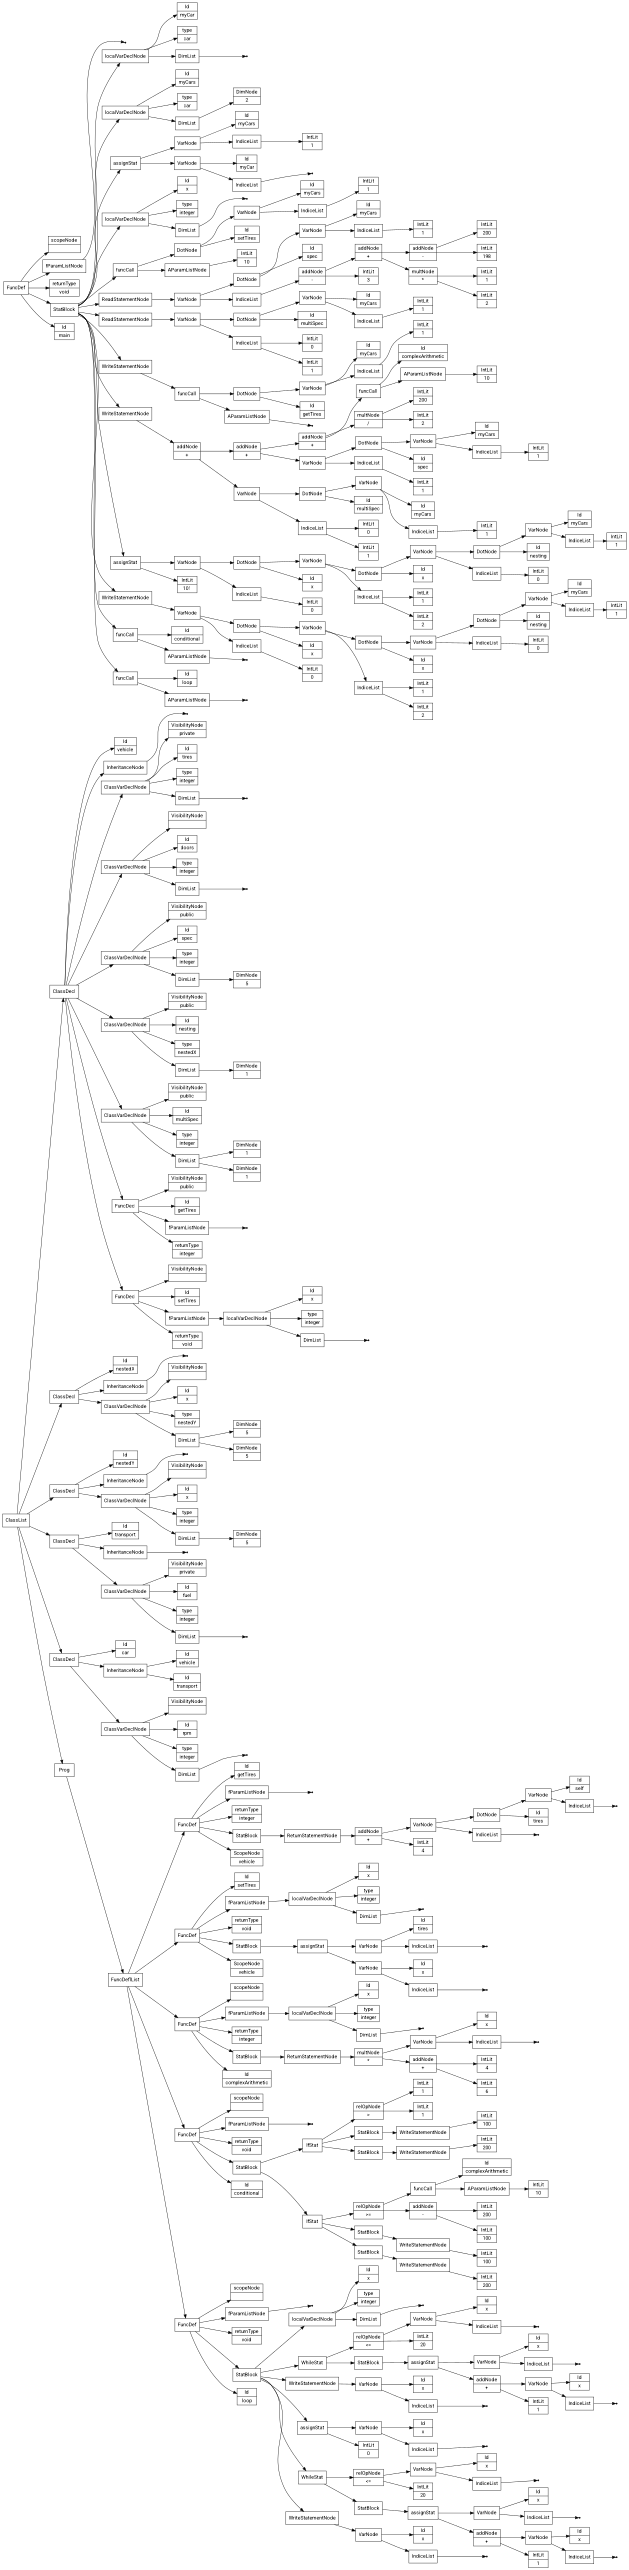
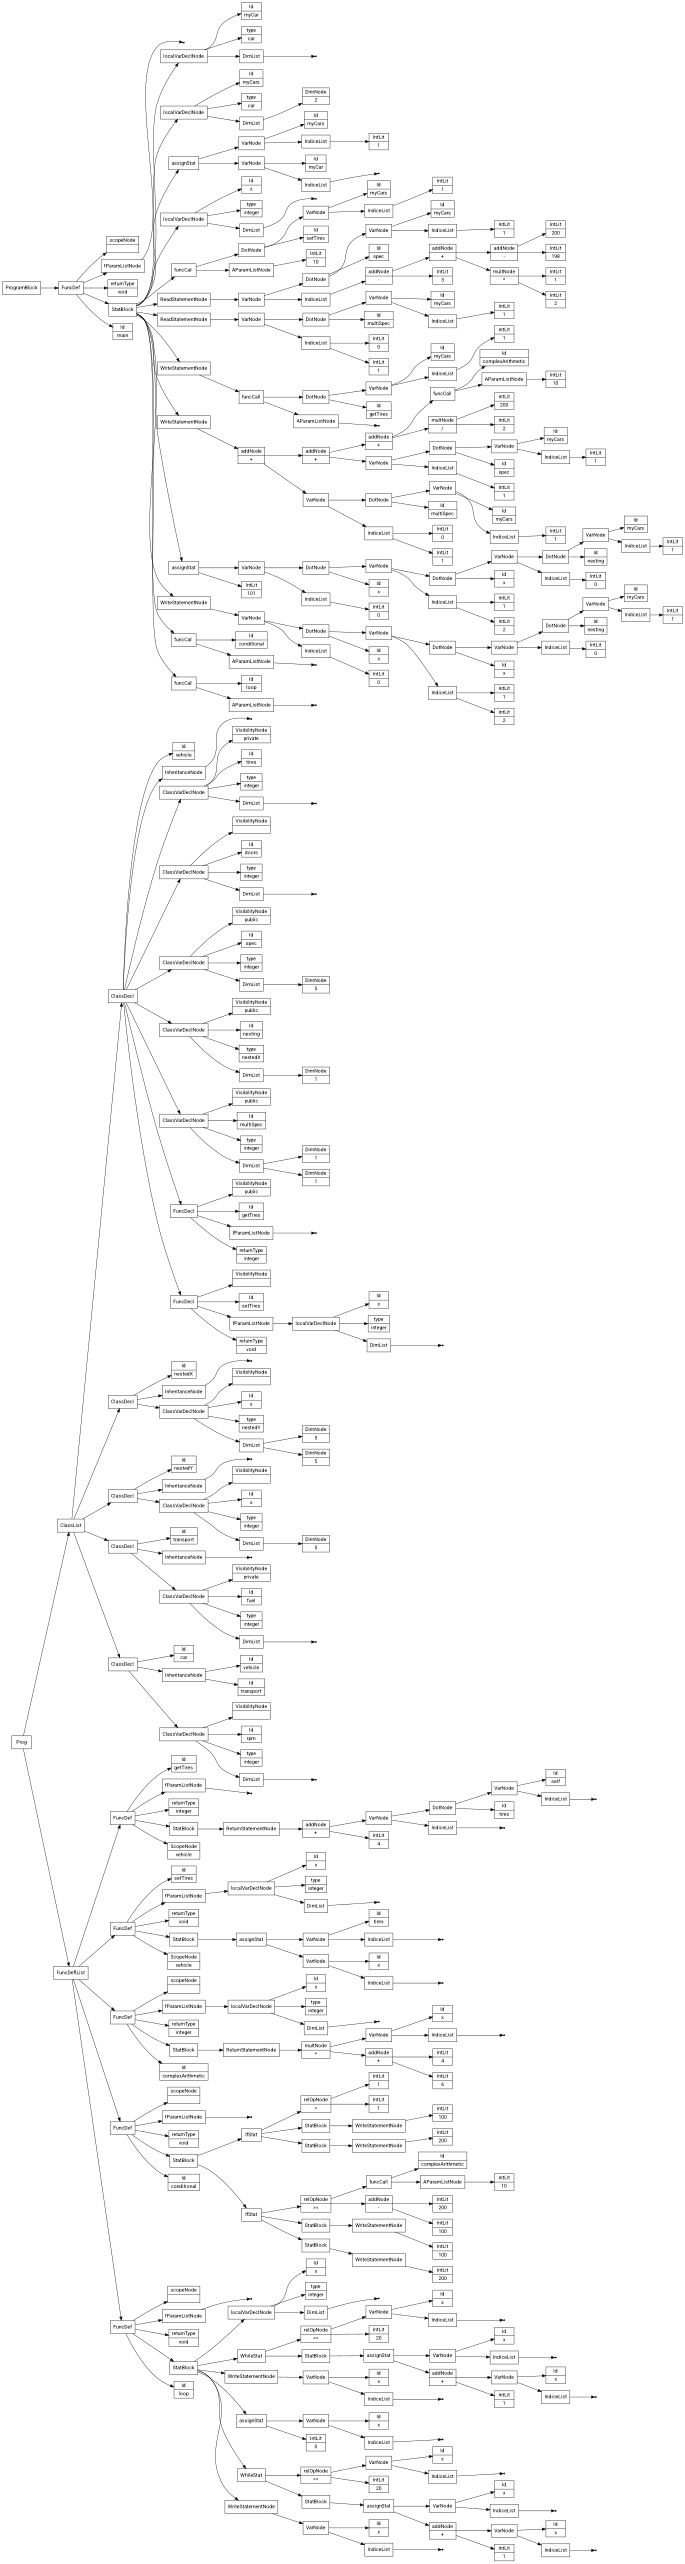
none -> (22, 288)
(38, 1644) -> (46, 1636)
